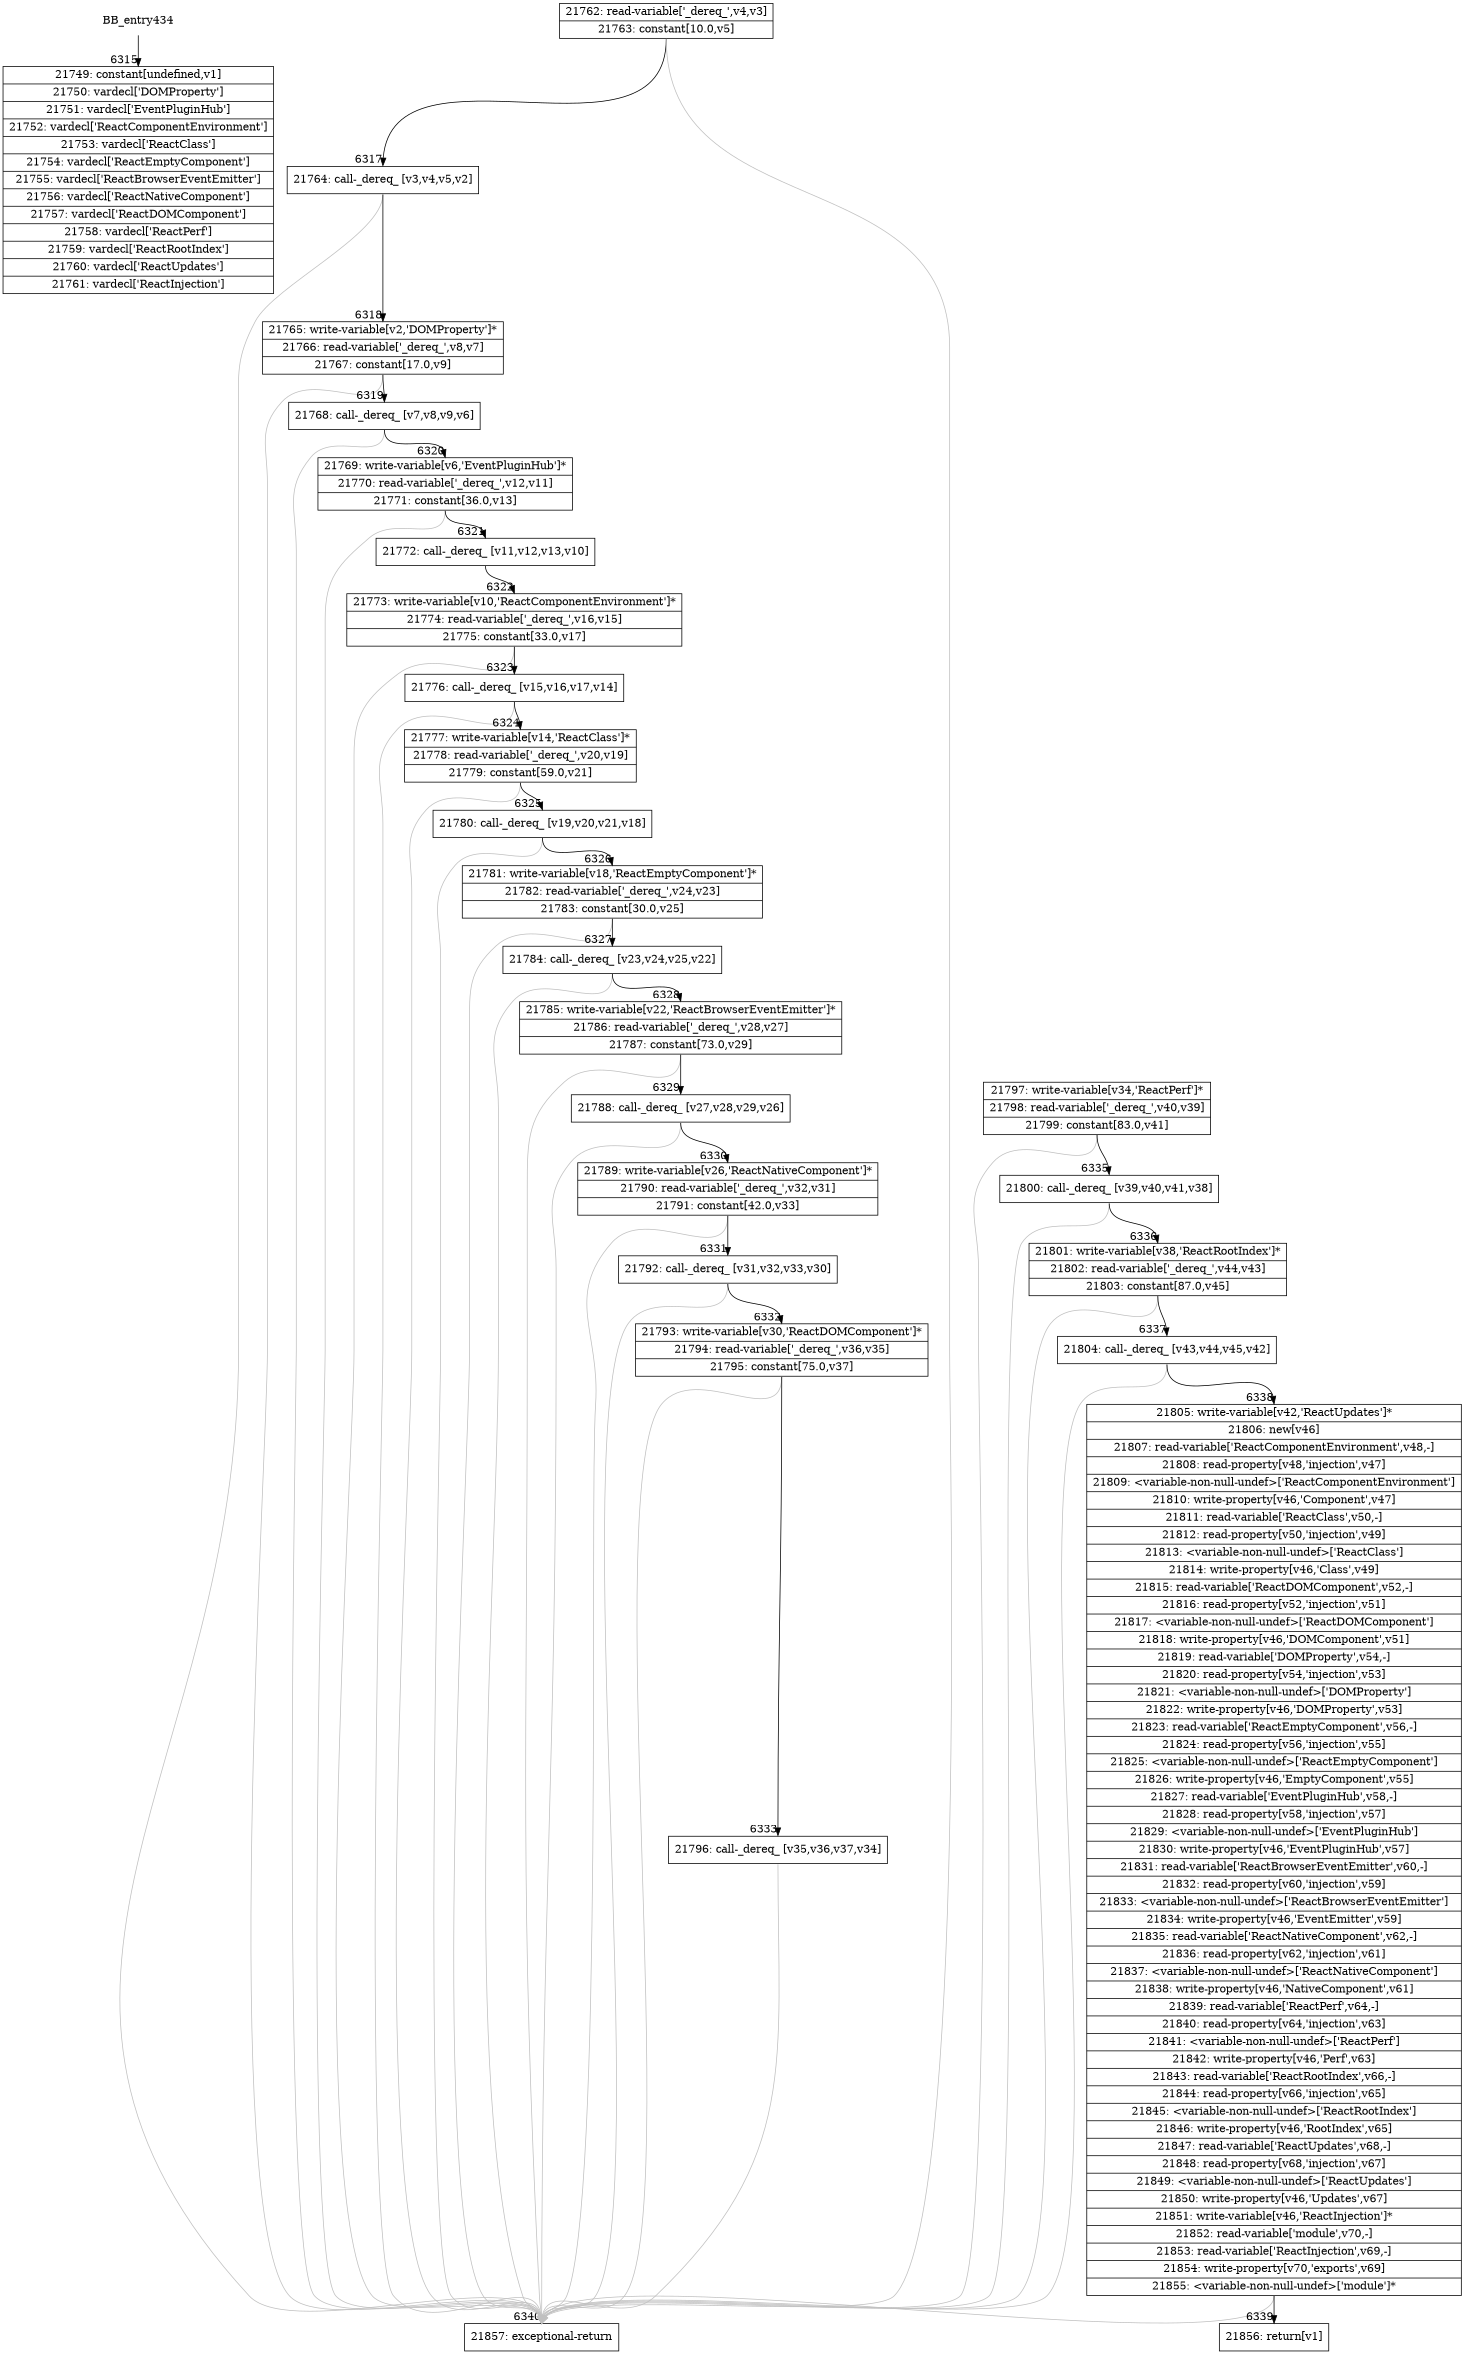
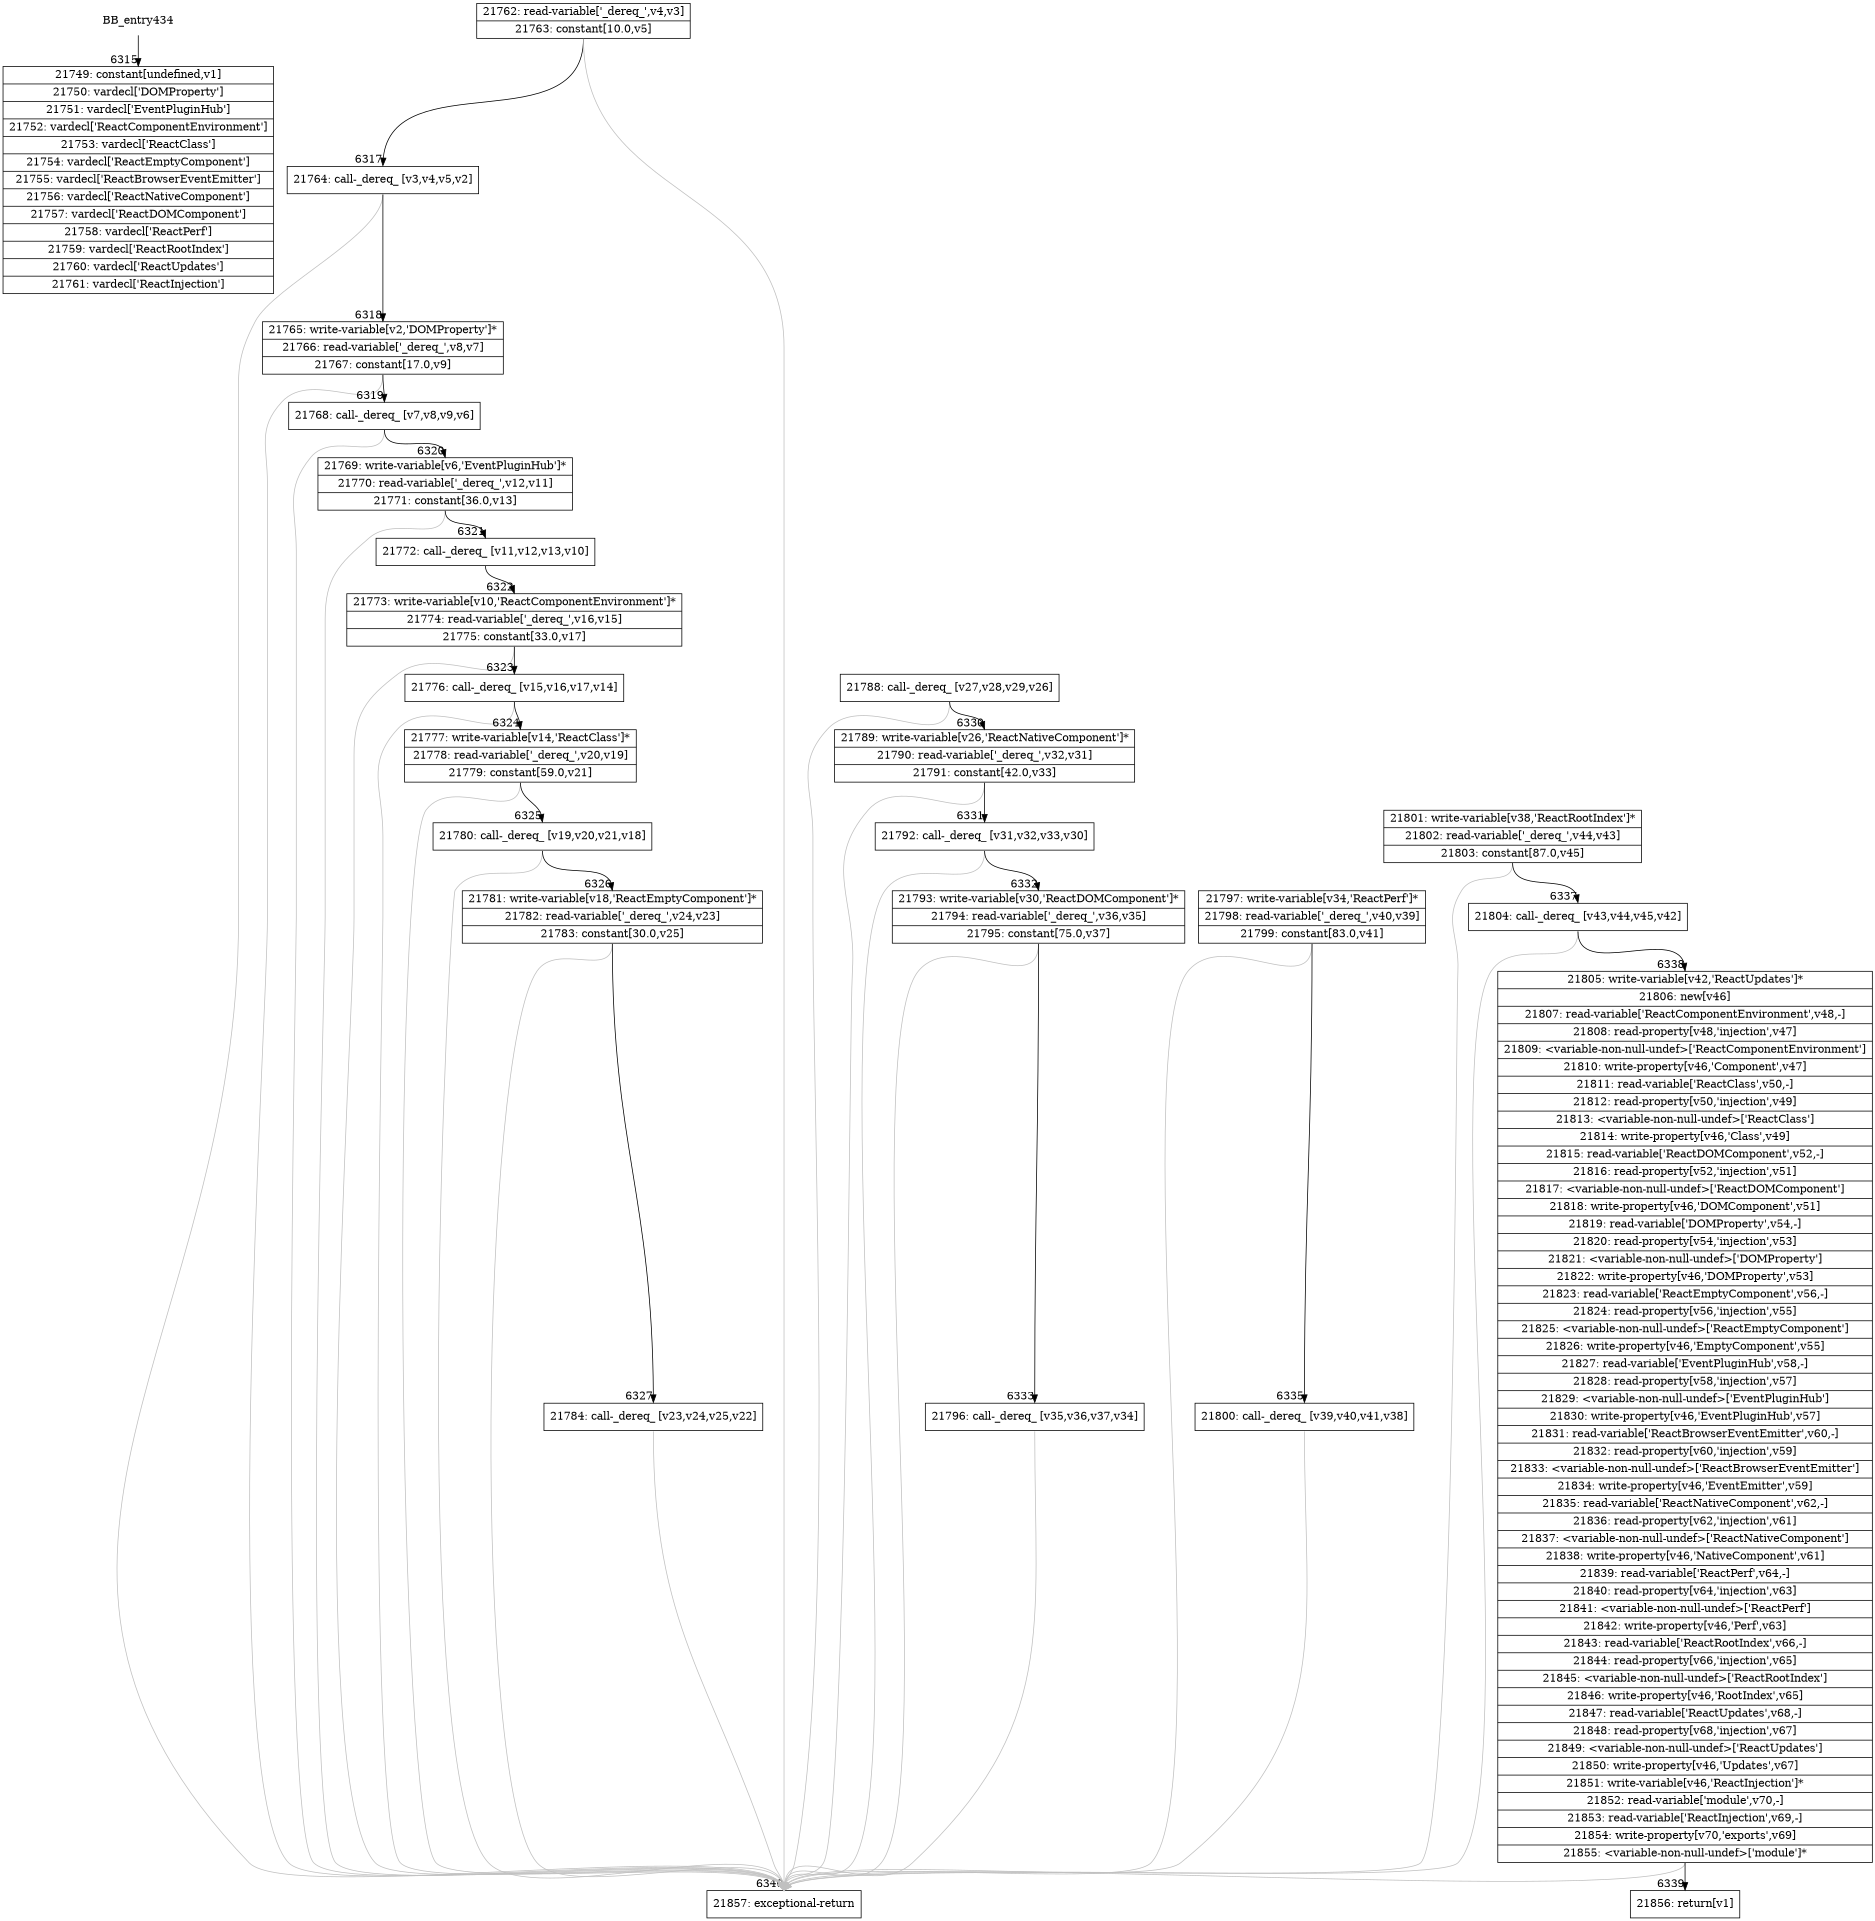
(681, 1028) -> none
(1130, 1222) -> none
